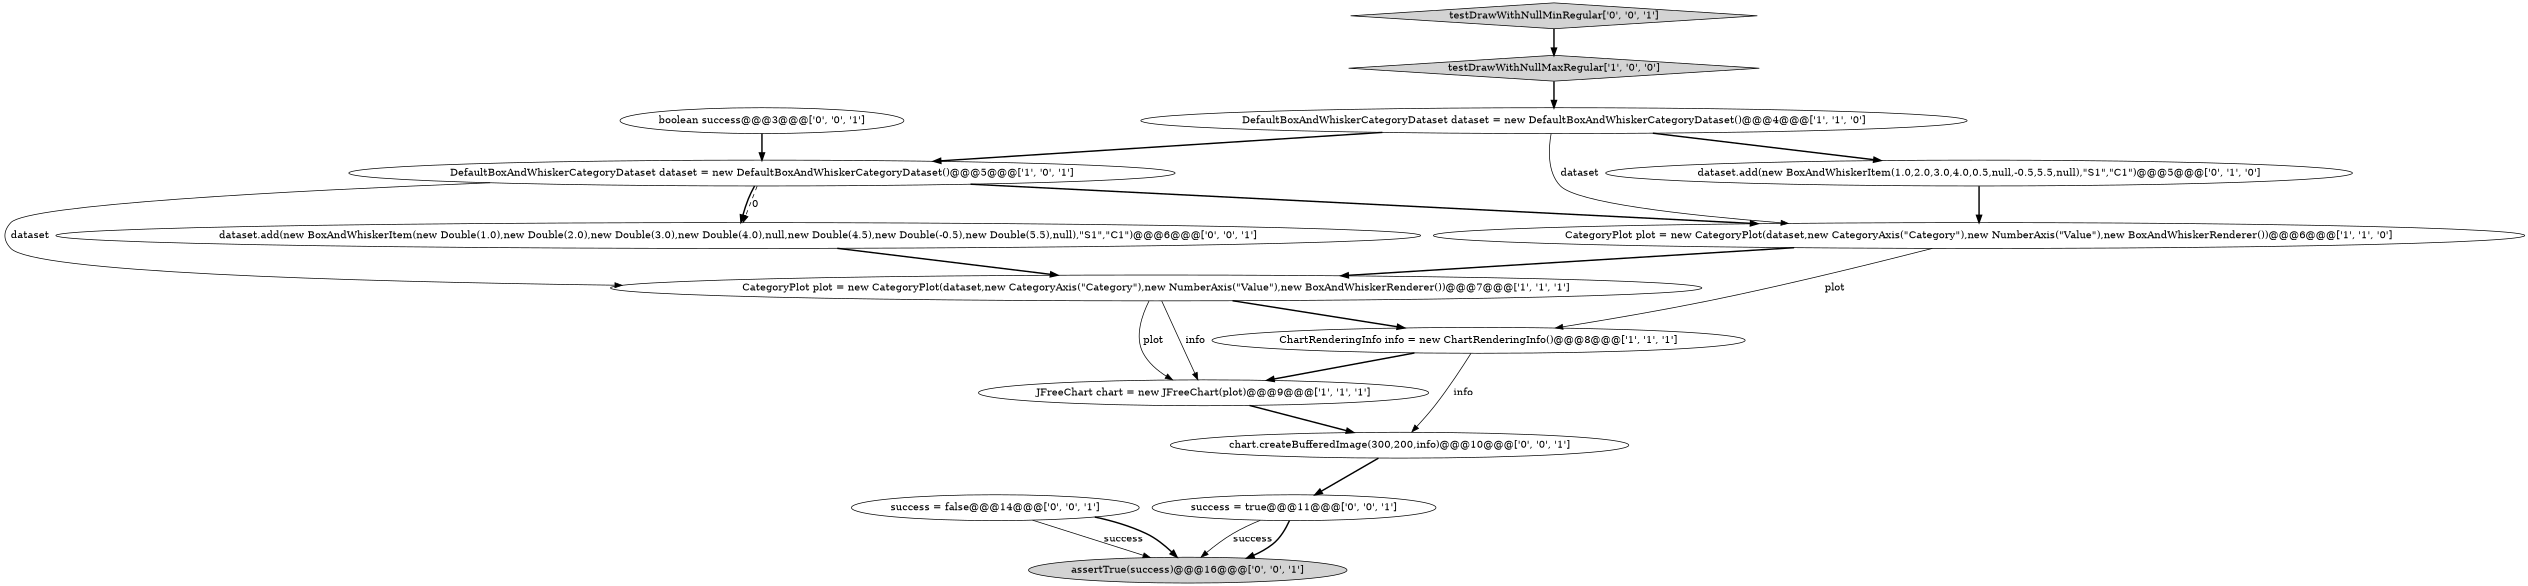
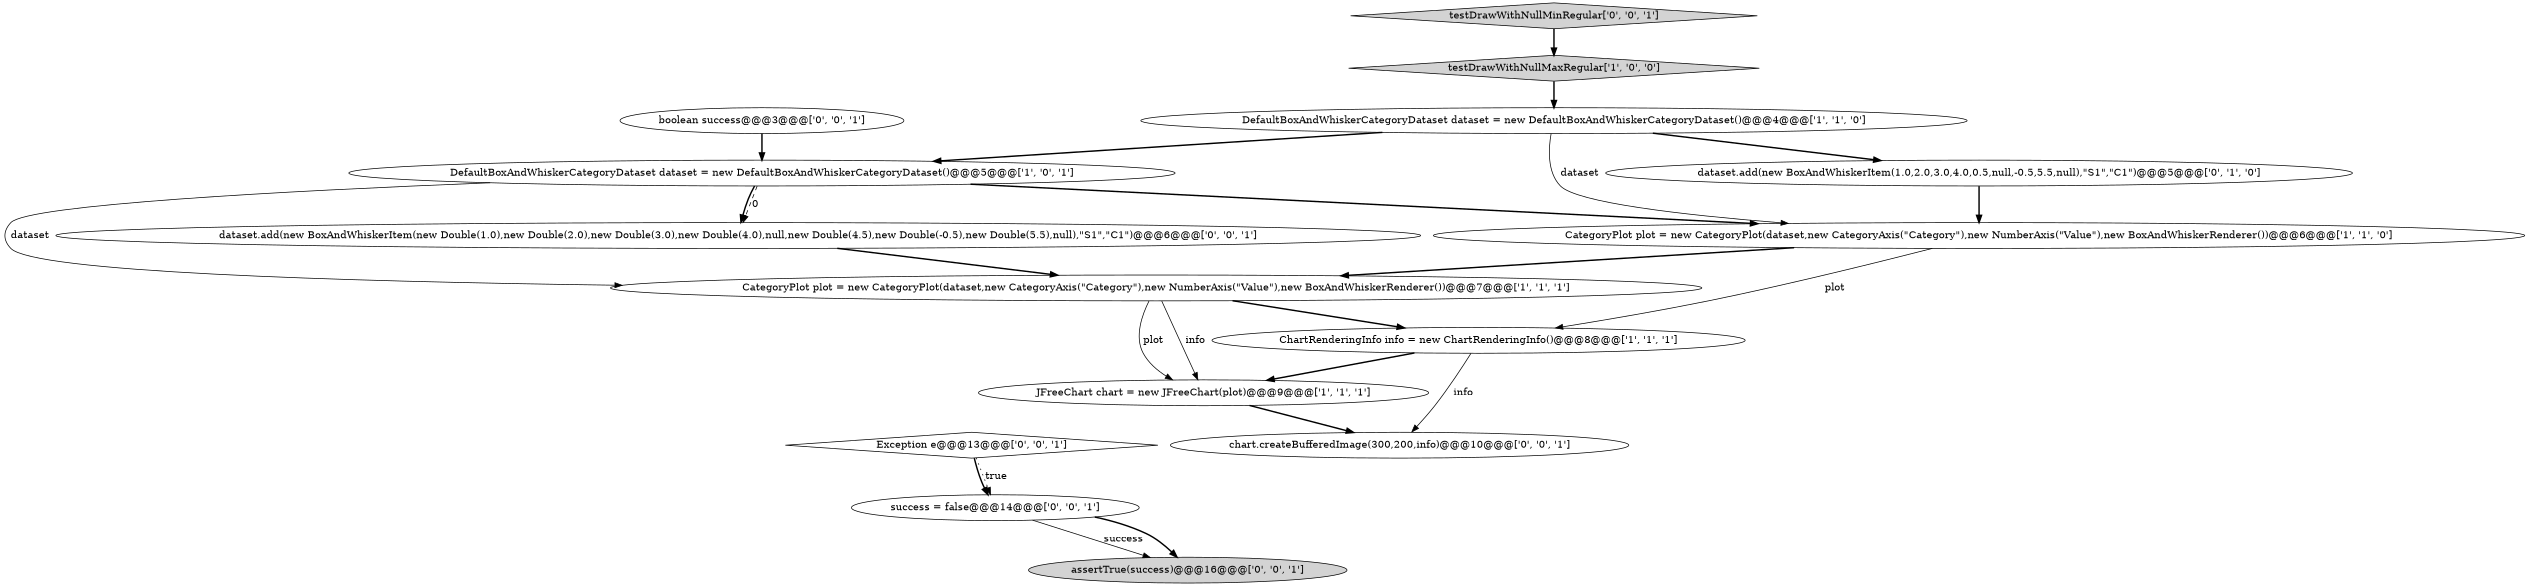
none -> (972, 445)
(1294, 508) -> none
